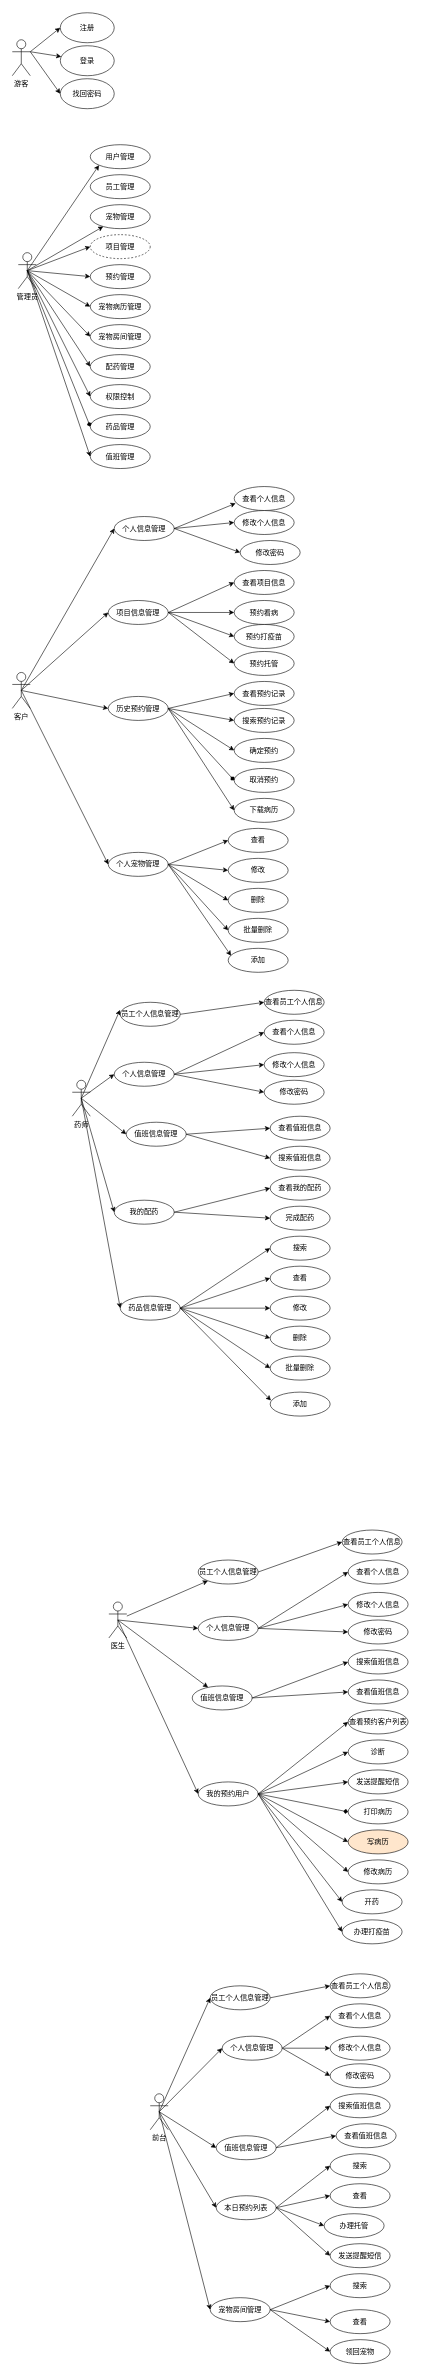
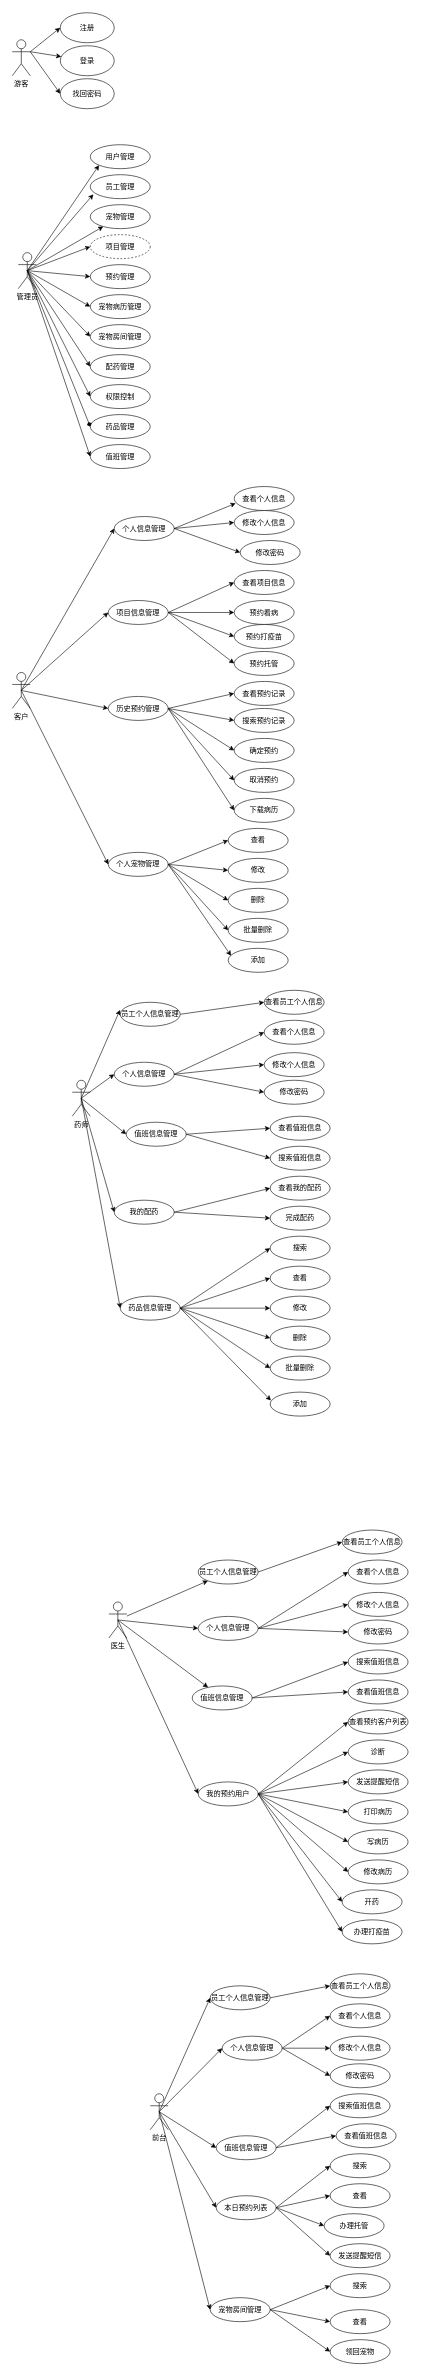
none -> (63, 229)
(230, 776) -> (230, 776)
(342, 1811) -> (343, 1811)
(378, 1842) -> (378, 1842)
